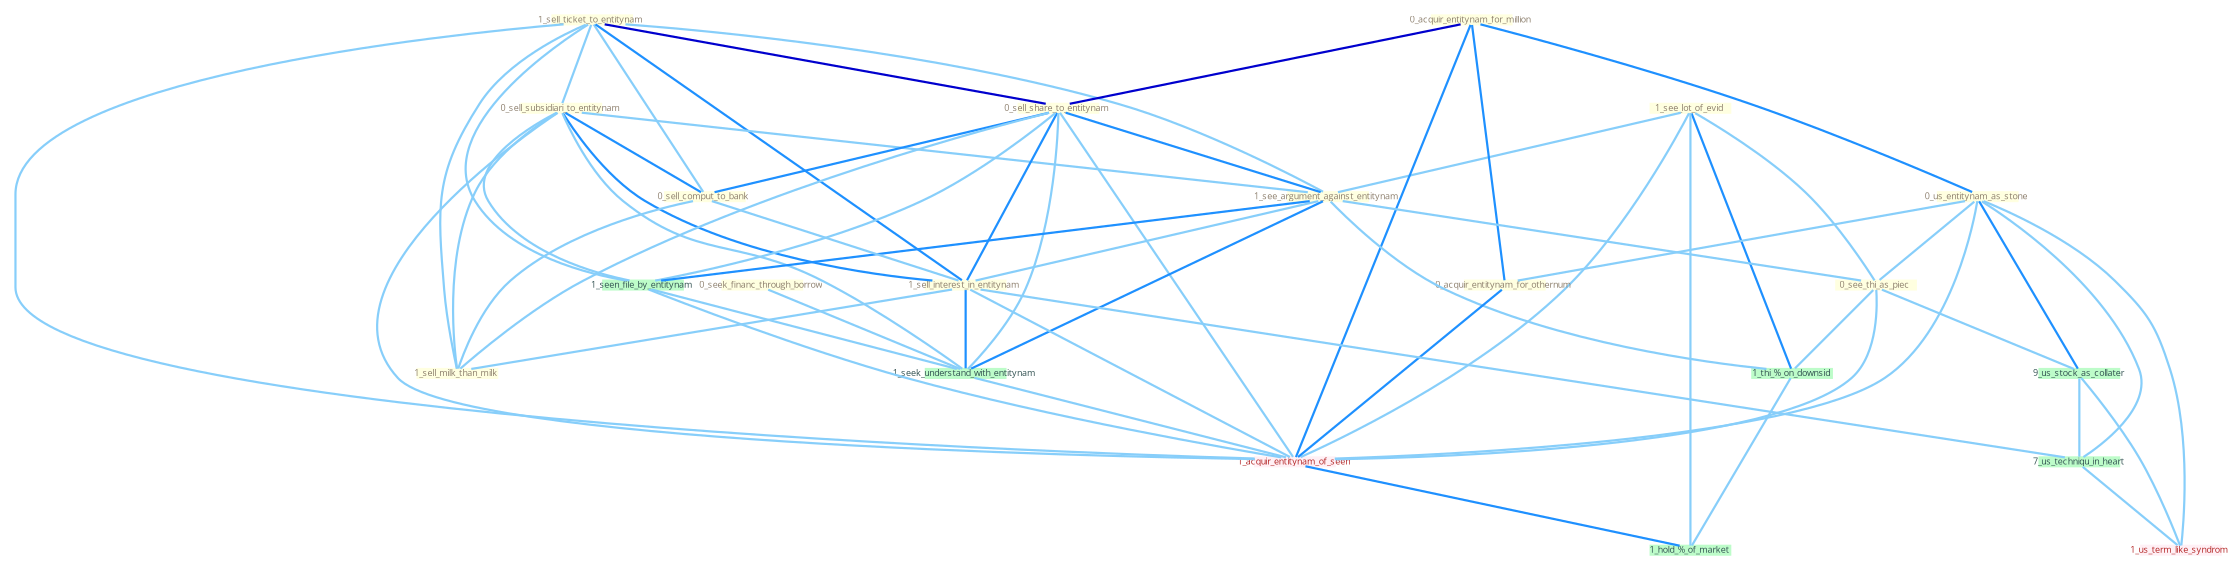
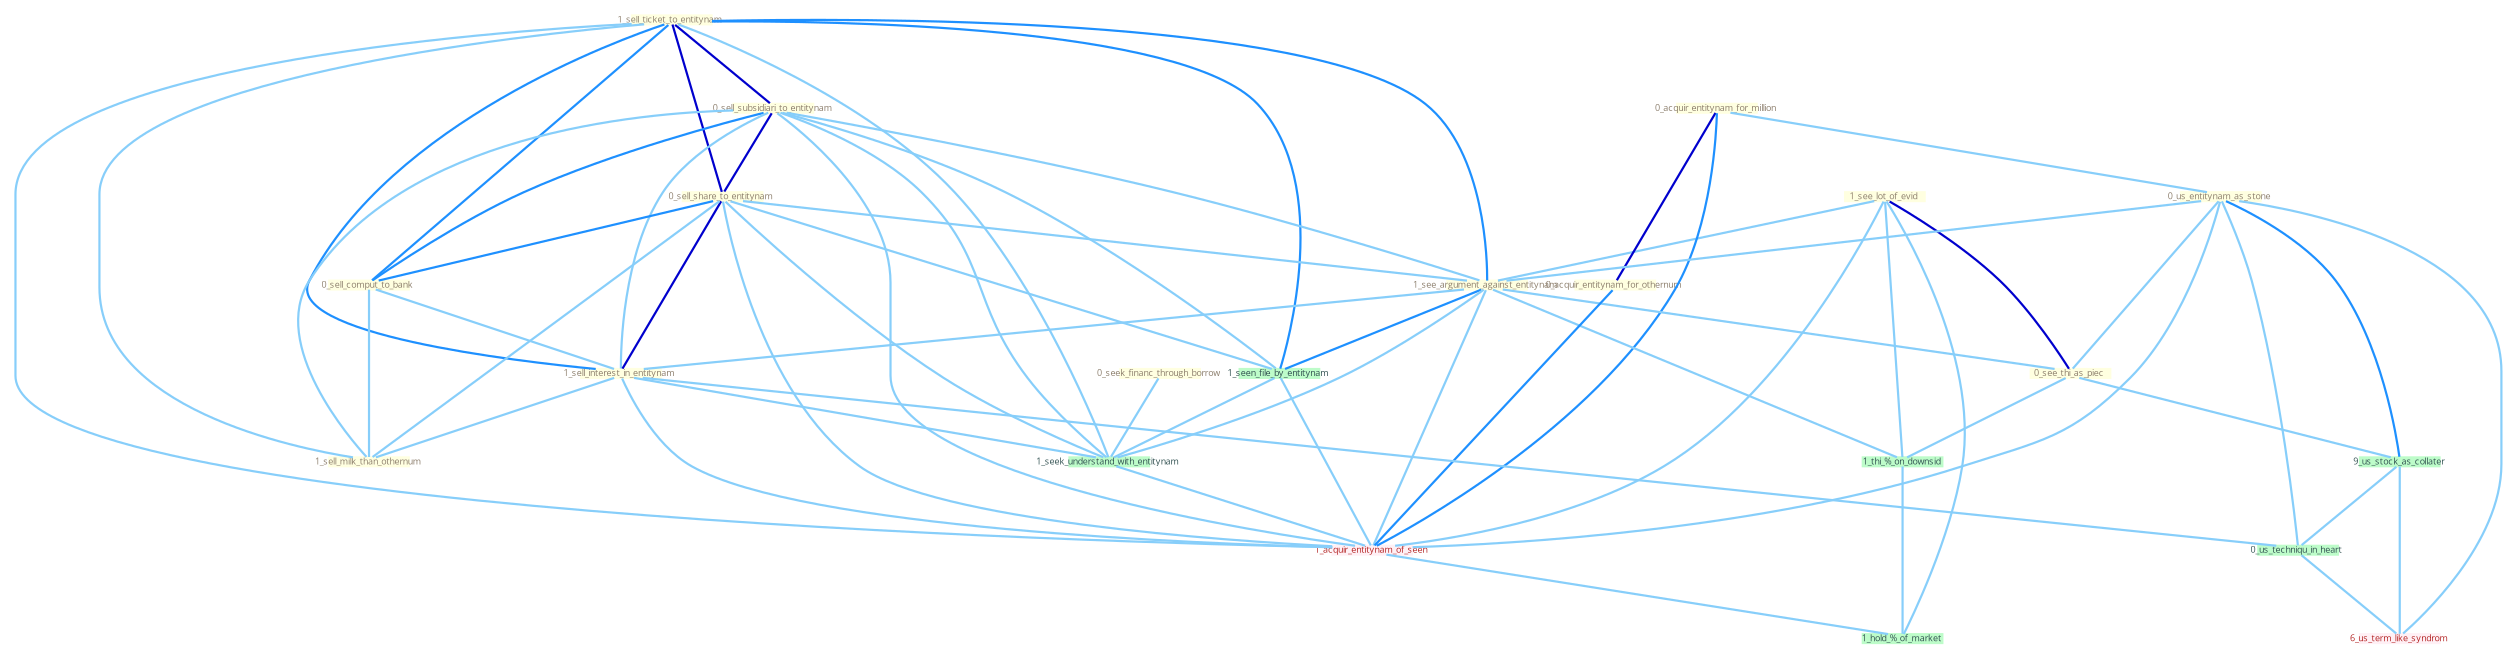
(577, 64) -> (723, 64)
(1265, 64) -> (748, 152)
(984, 72) -> (1170, 36)
(1730, 97) -> (1969, 152)
(646, 104) -> (513, 159)
(1487, 140) -> (1666, 197)
(1193, 152) -> (1123, 243)
(467, 166) -> (1128, 52)
(1797, 184) -> (1991, 273)
none -> (948, 186)
(1012, 197) -> (672, 285)
(1734, 222) -> (1894, 329)
(1764, 237) -> (1836, 243)
(726, 238) -> (659, 200)
(1147, 285) -> (1309, 391)
(966, 329) -> (865, 418)
(457, 373) -> (369, 462)
(1645, 438) -> (1430, 418)
(2079, 462) -> (2298, 550)
(1493, 506) -> (1637, 594)
(2181, 550) -> (2400, 639)
